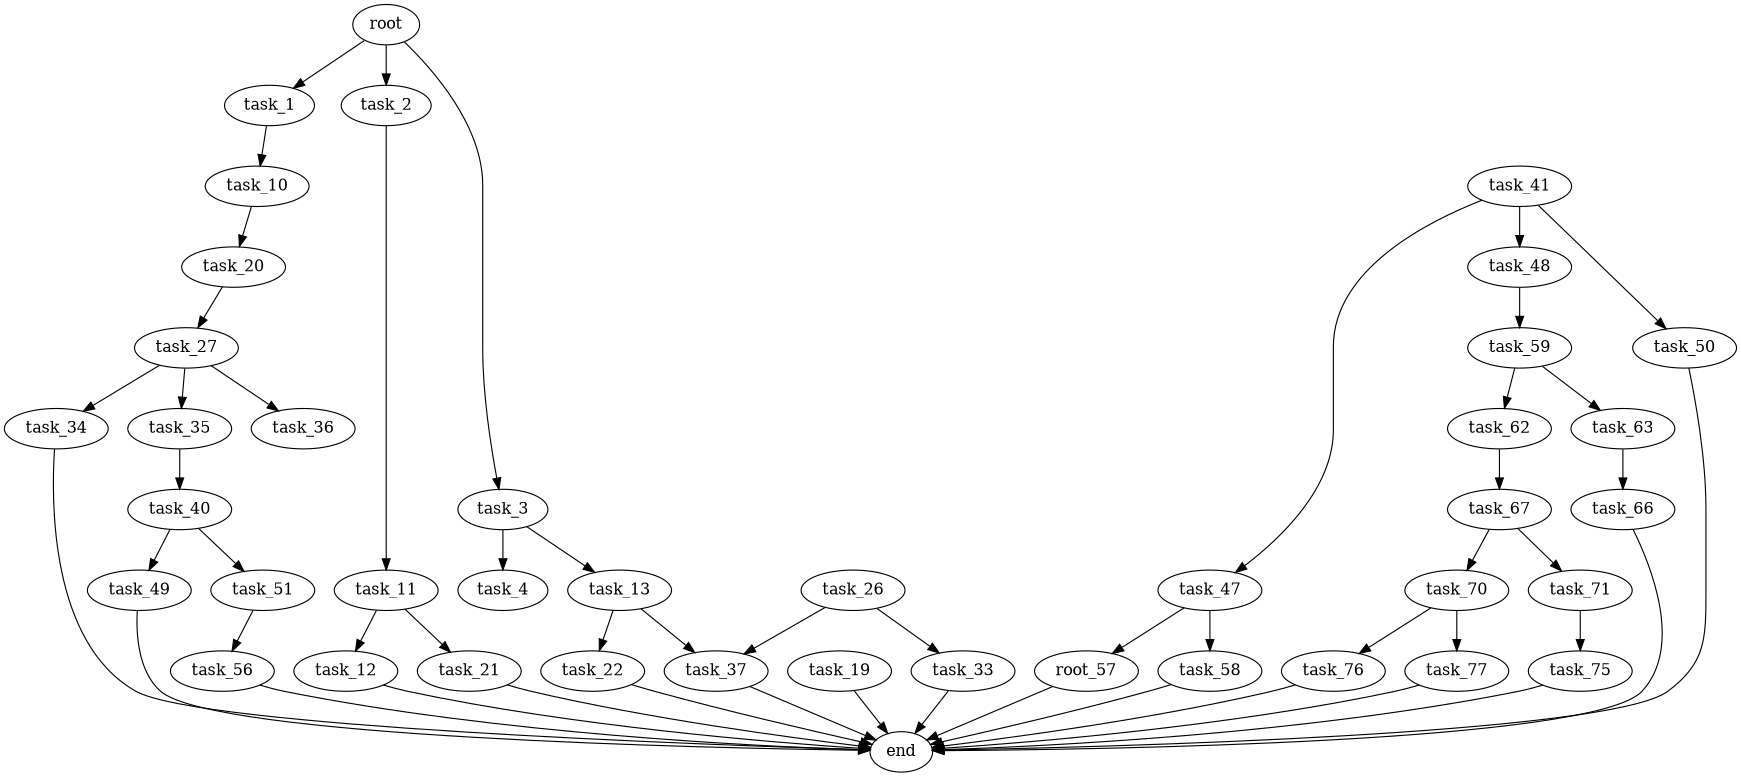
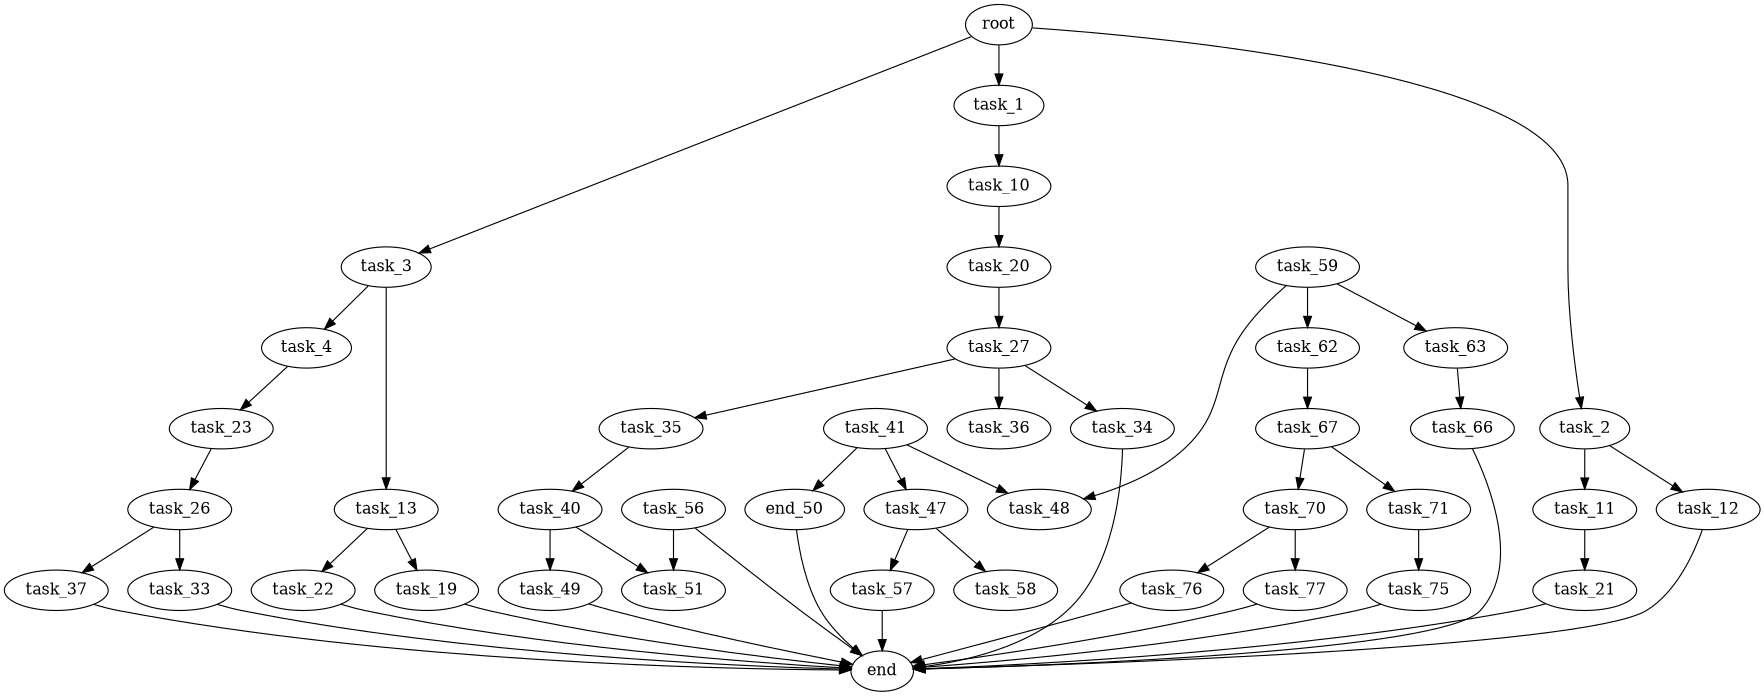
(1520, 302) -> (1211, 411)
(1685, 348) -> (795, 509)
none -> (221, 429)
(245, 626) -> (674, 544)
(369, 626) -> (1641, 466)
(663, 627) -> (404, 545)
(1086, 671) -> (882, 590)
(1057, 715) -> none
